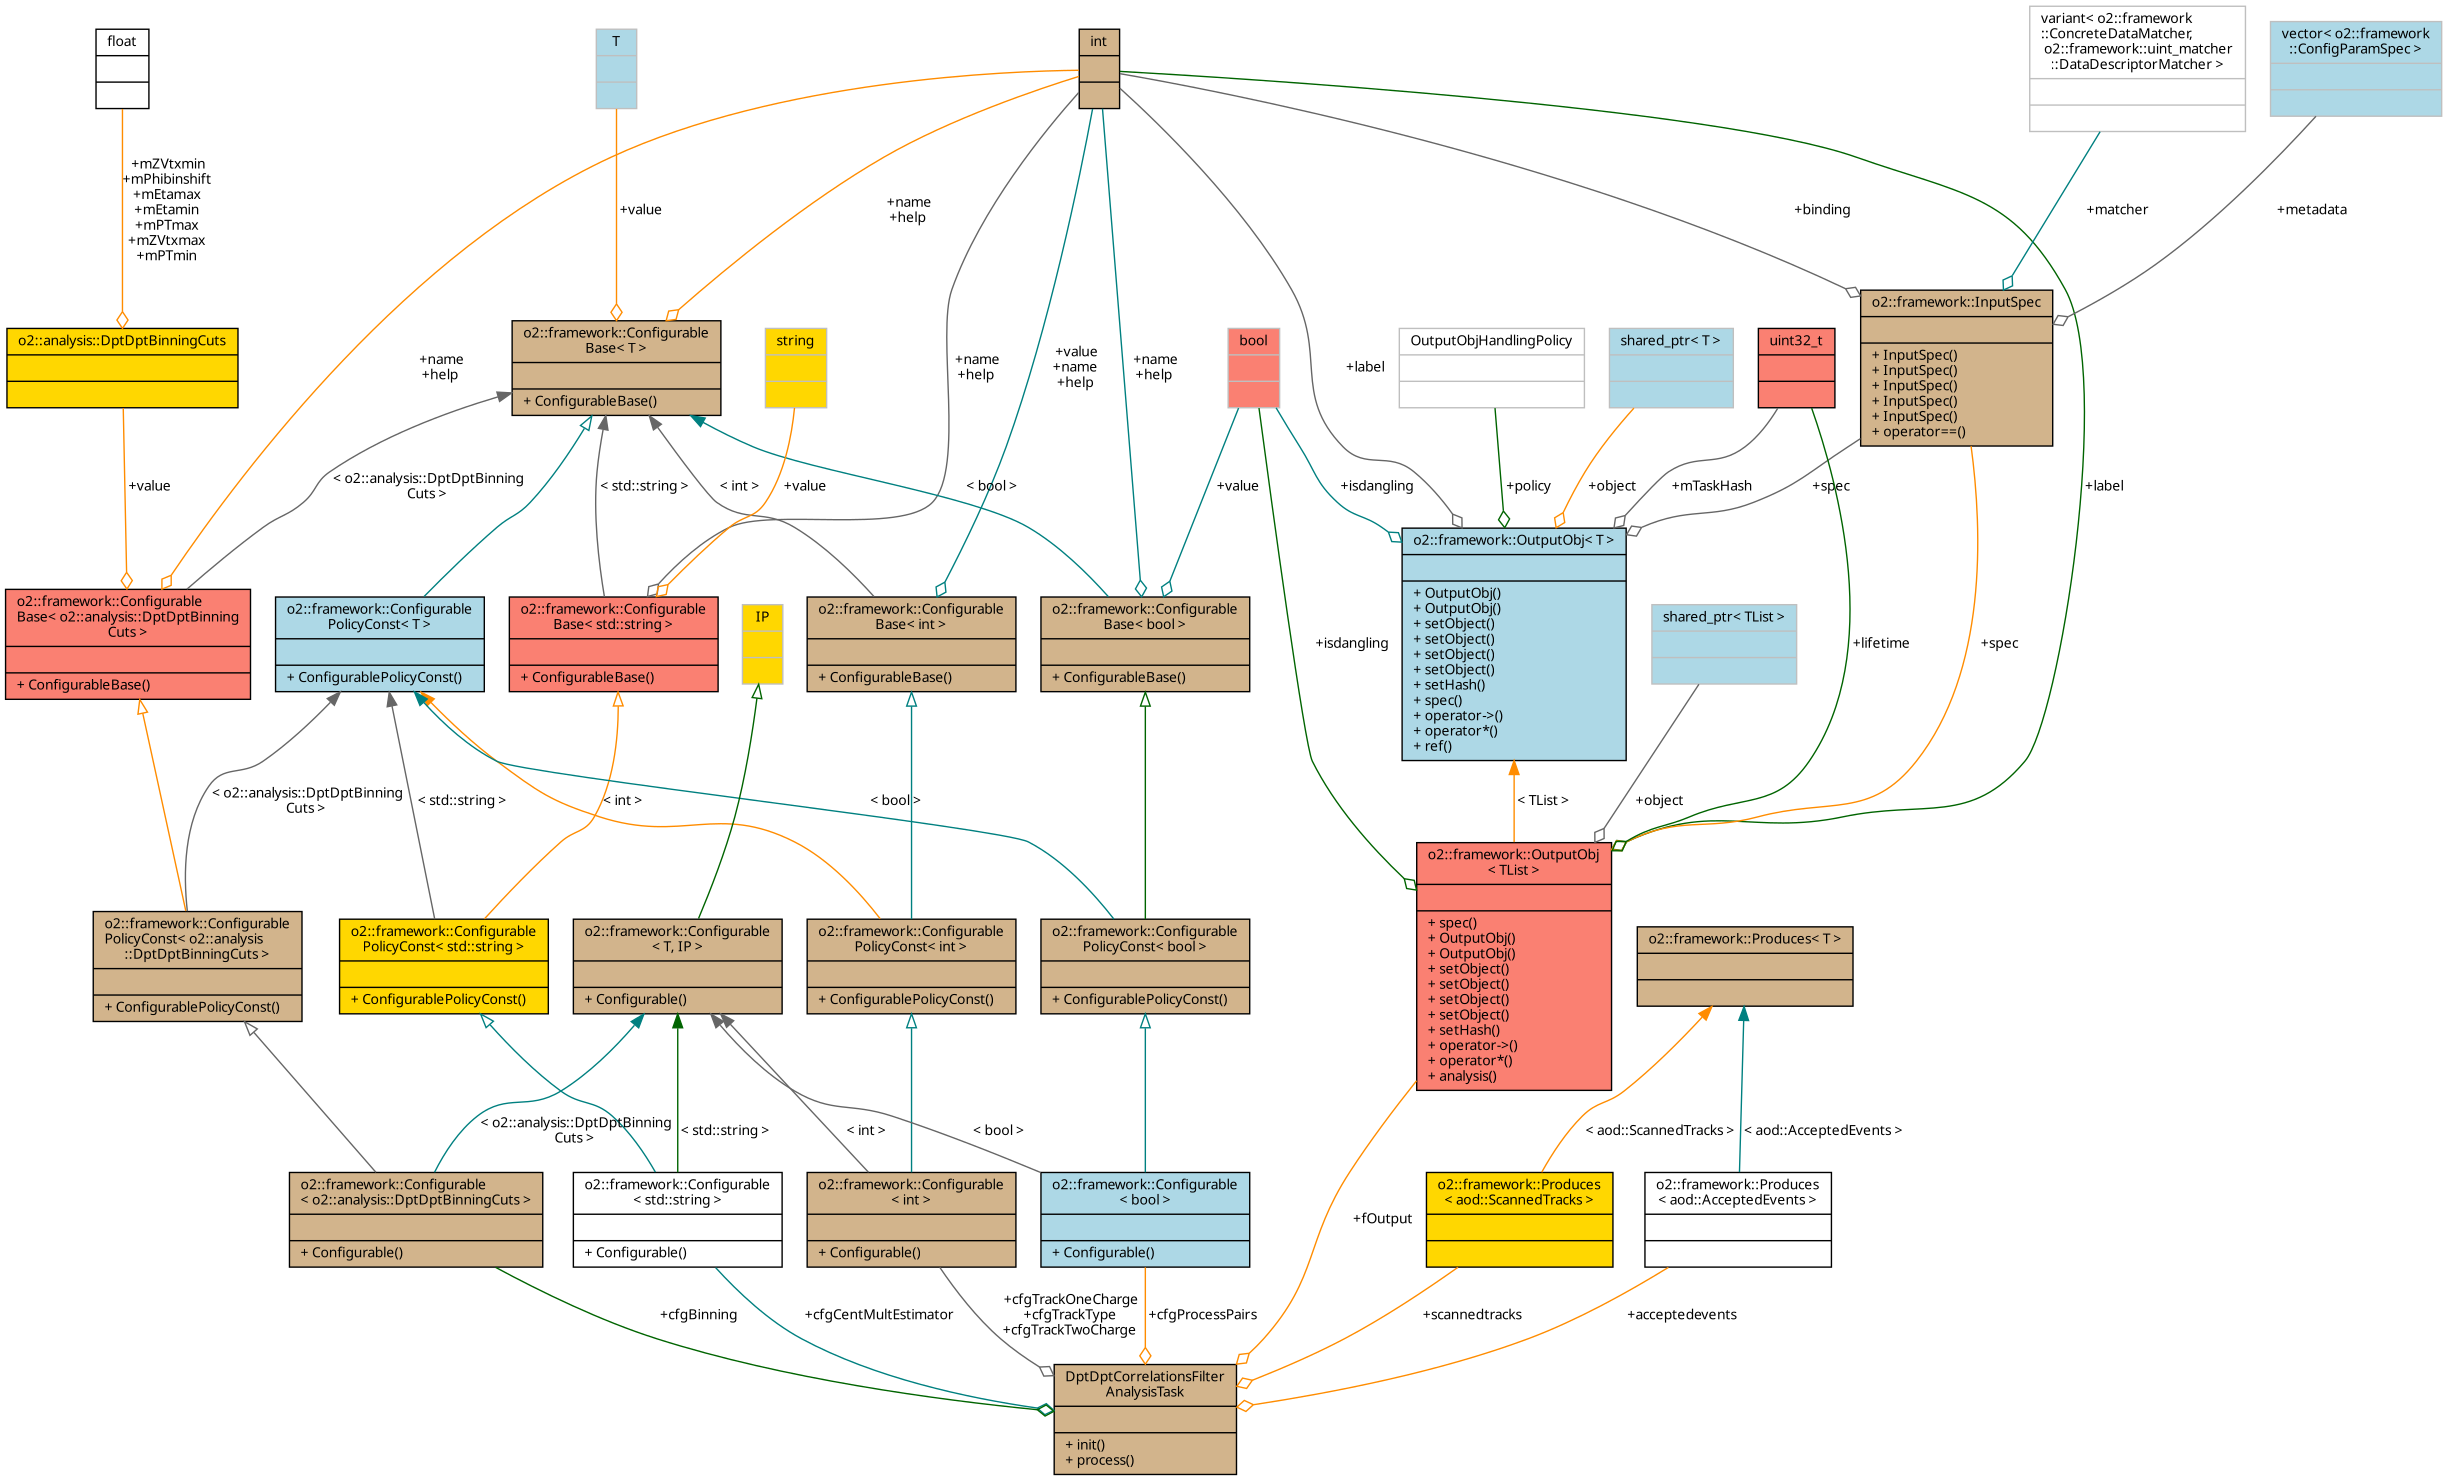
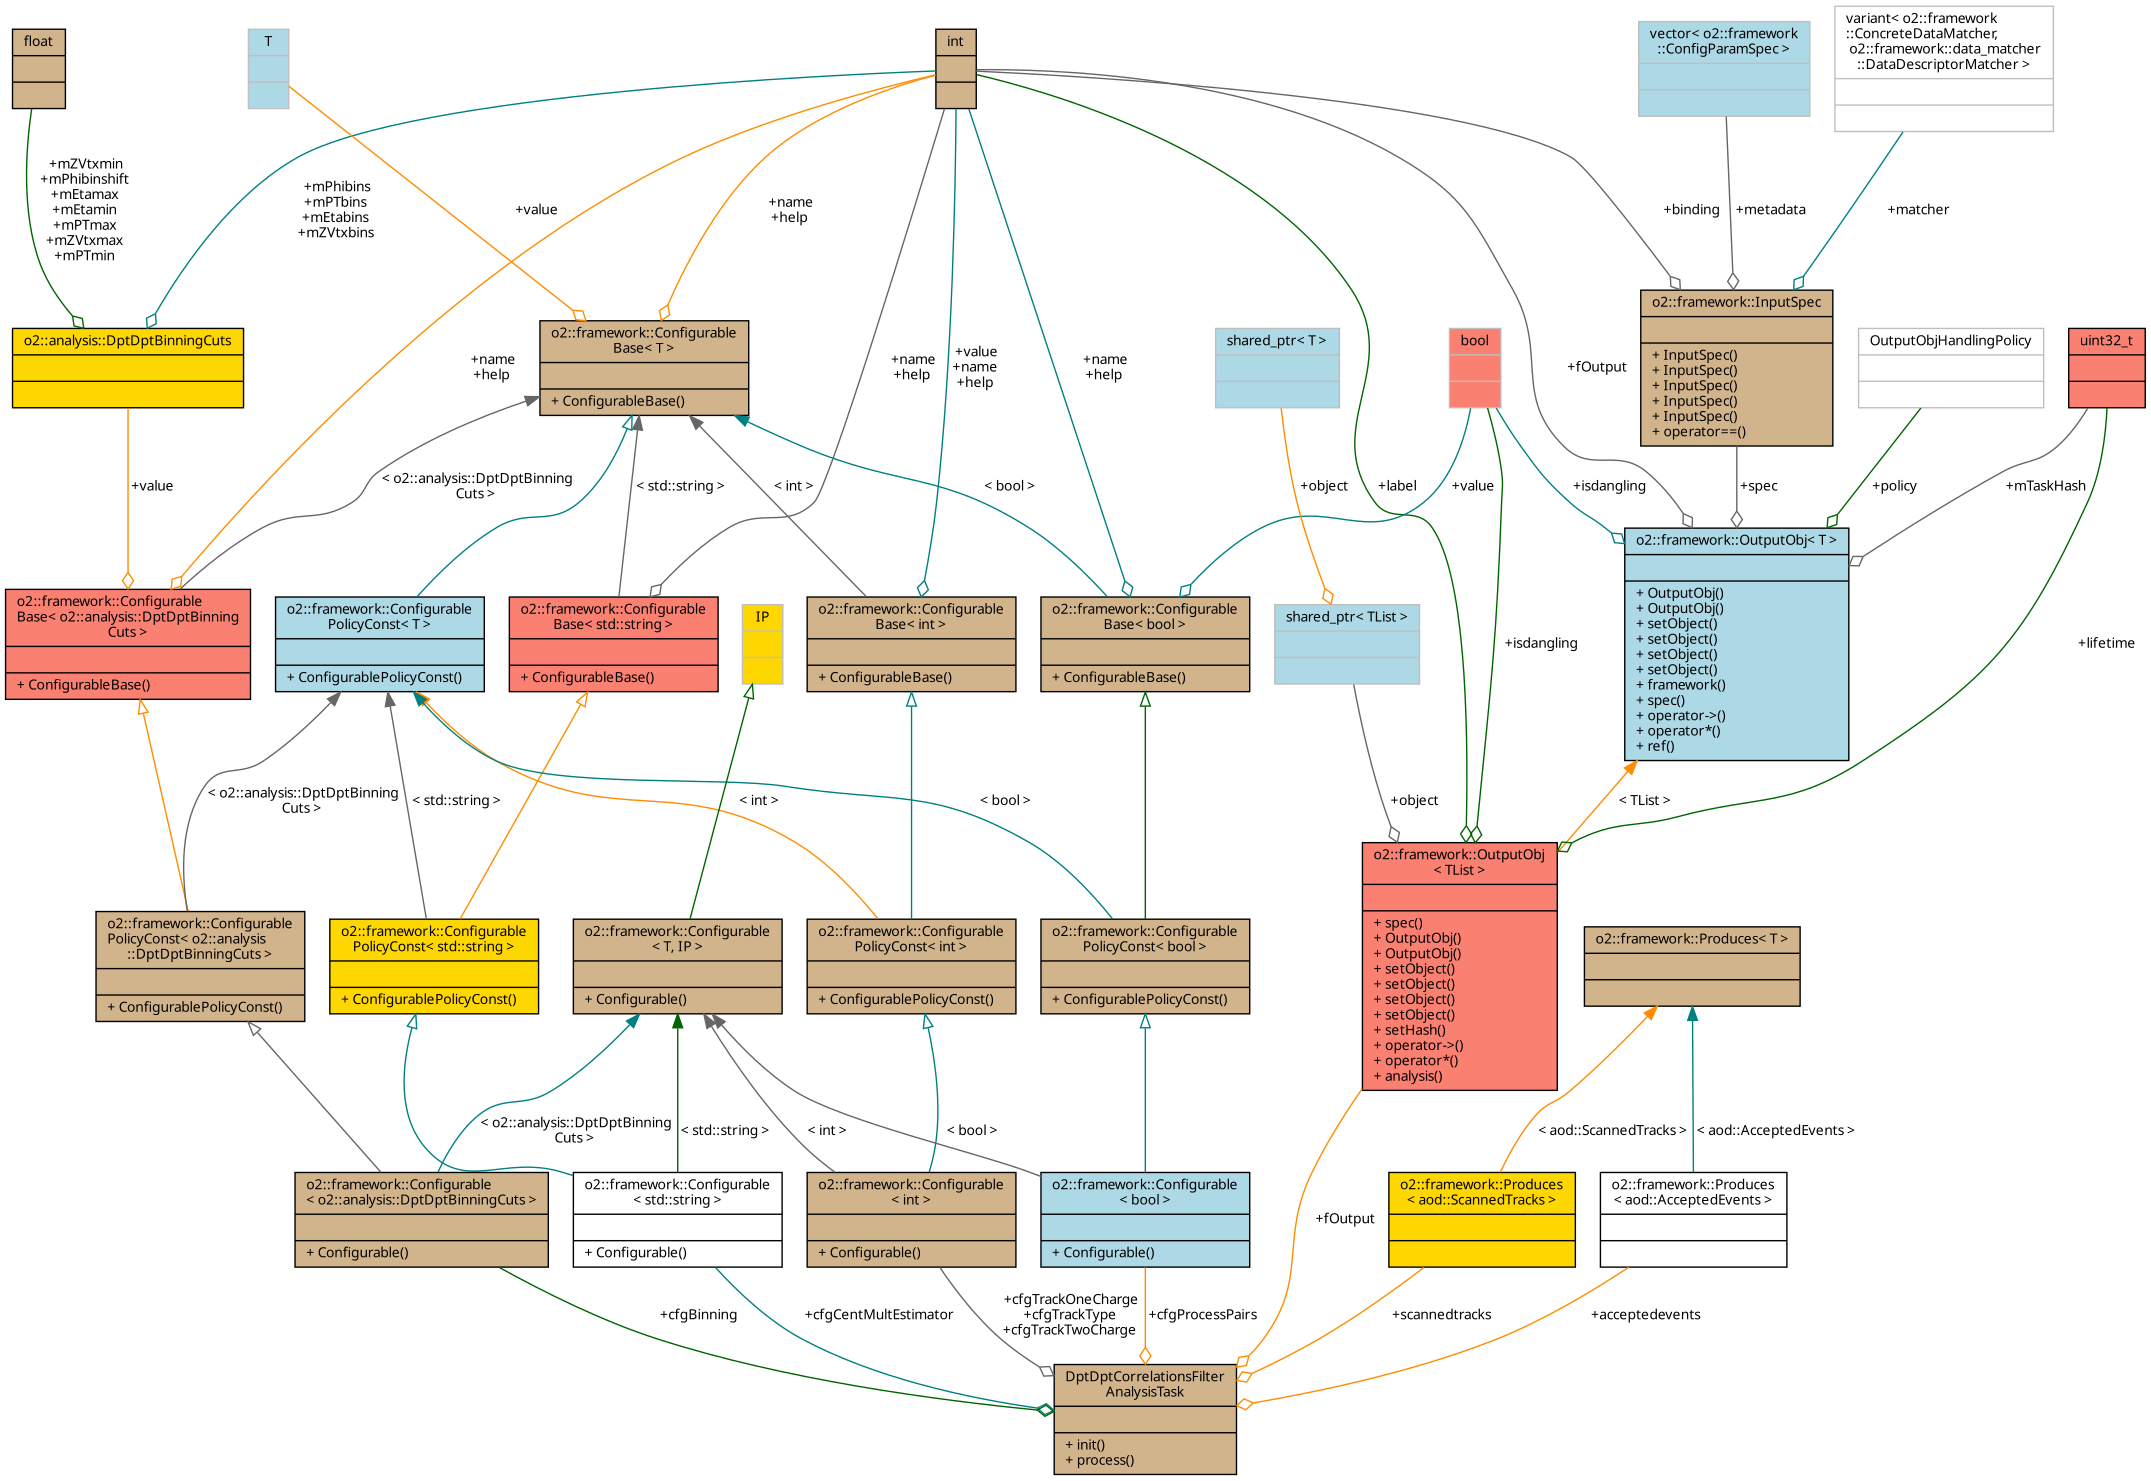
(2138, 49) -> (1944, 49)
(122, 69) -> (39, 69)
none -> (507, 106)
(122, 210) -> (29, 218)
(796, 368) -> none
(1365, 368) -> (1596, 368)
(1594, 457) -> (1296, 500)
(1449, 685) -> (1681, 685)
(1922, 753) -> none
